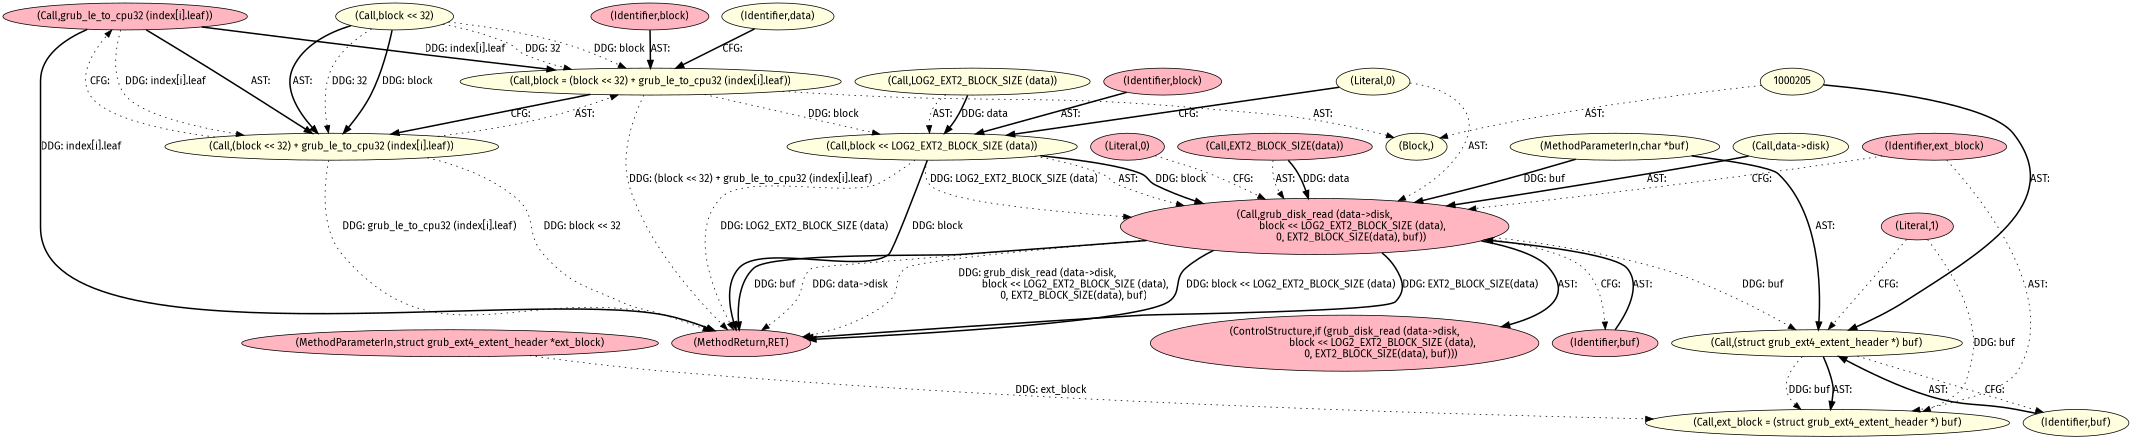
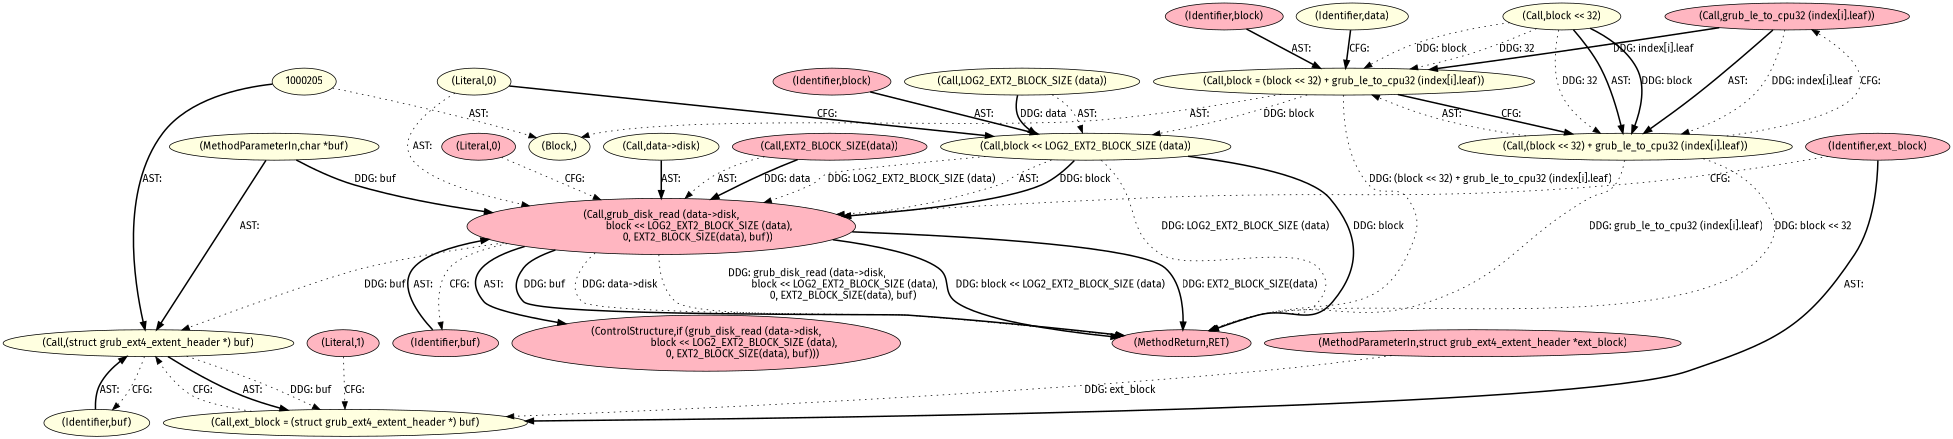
(1870, 282) -> (199, 399)
(2029, 308) -> (1265, 406)
(248, 311) -> none
(1994, 343) -> (356, 390)
